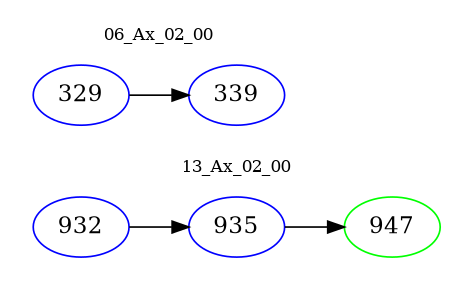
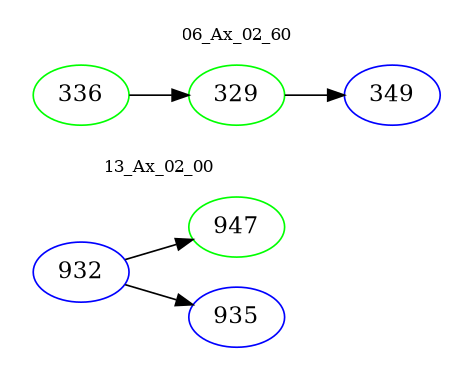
(159, 36) -> (237, 36)
none -> (81, 95)
(81, 95) -> (237, 95)
(237, 95) -> (392, 95)
(306, 227) -> (151, 252)
